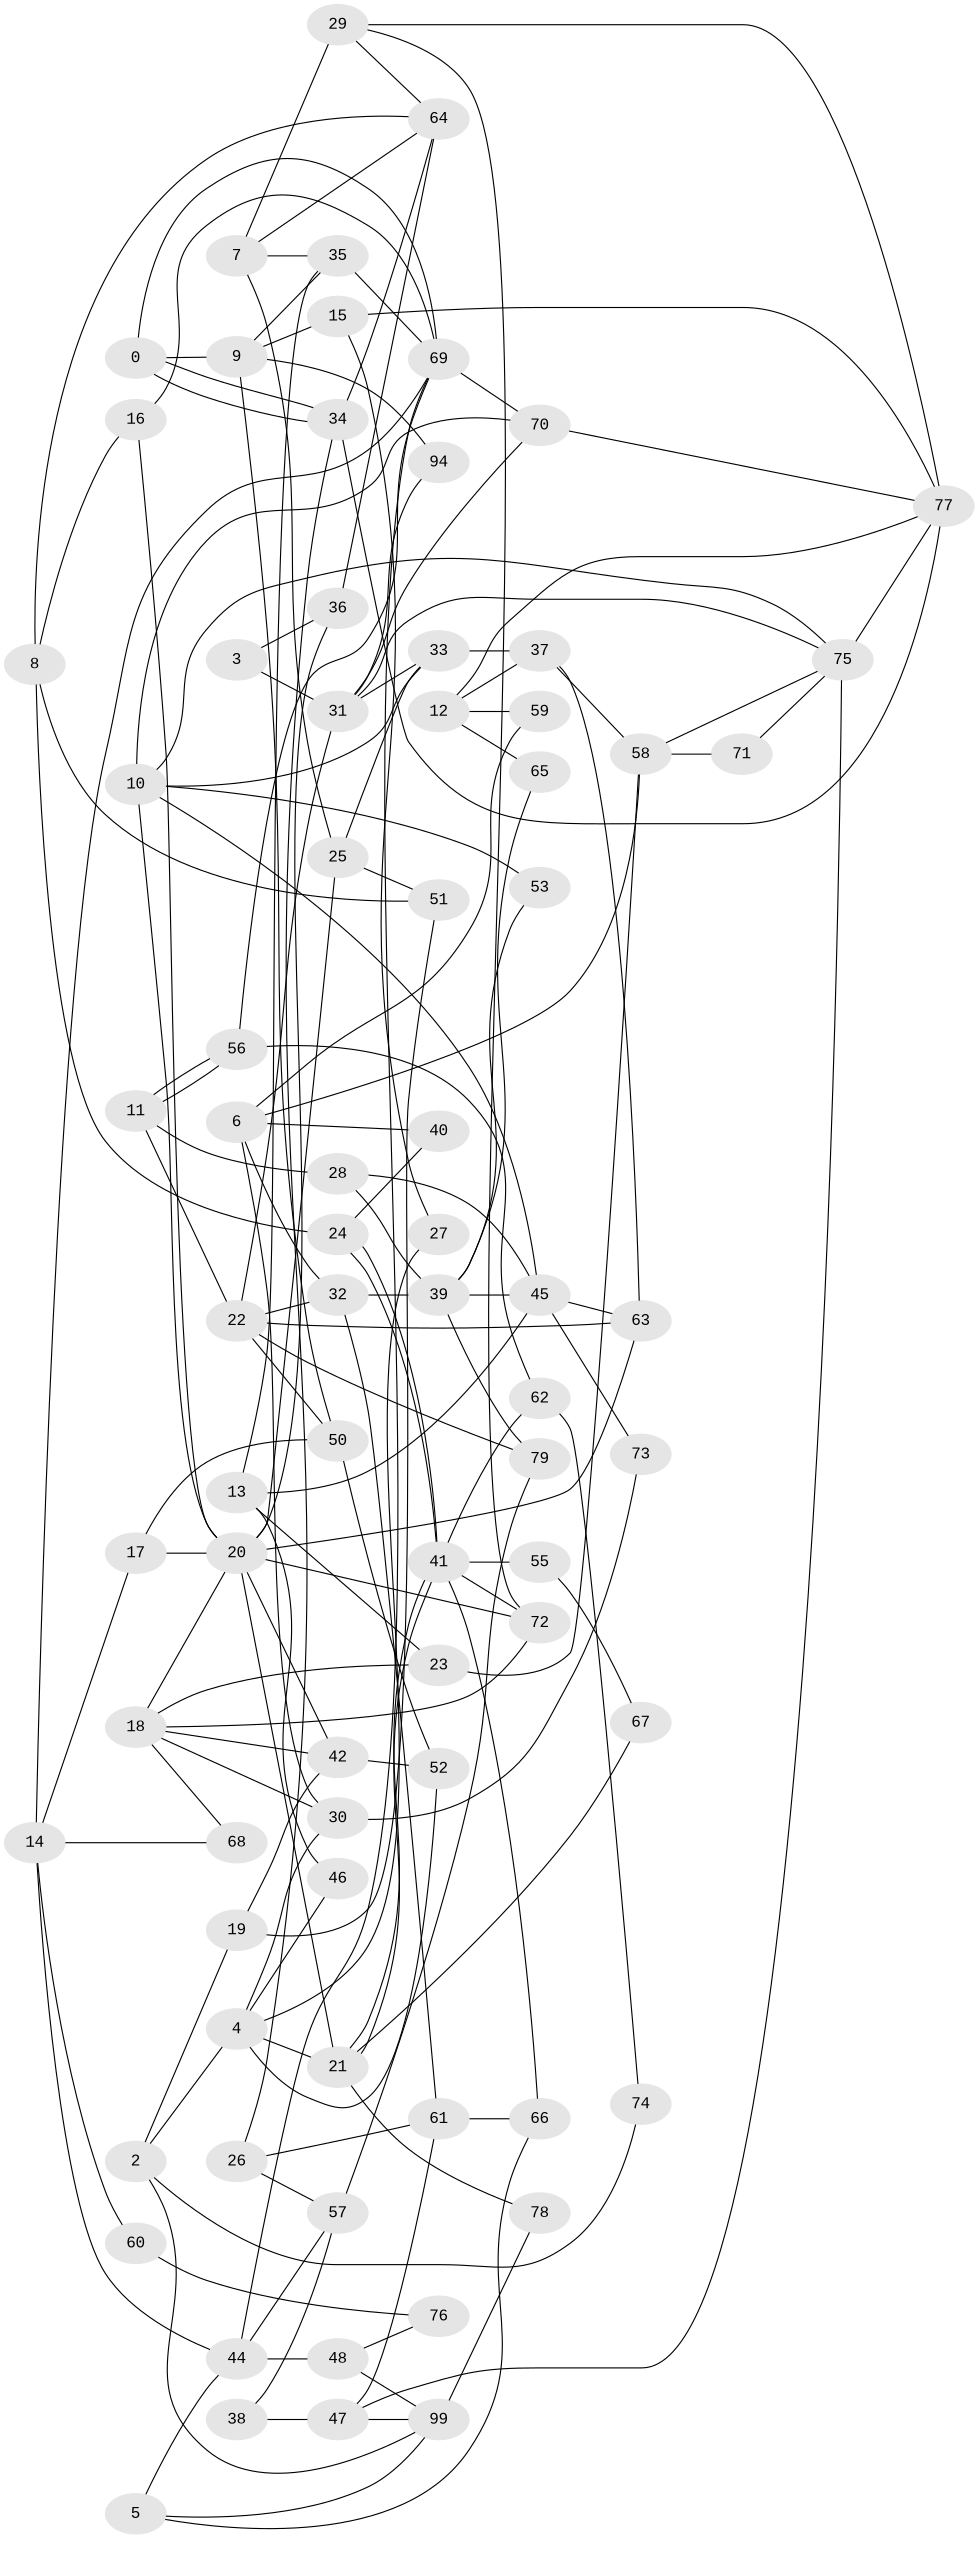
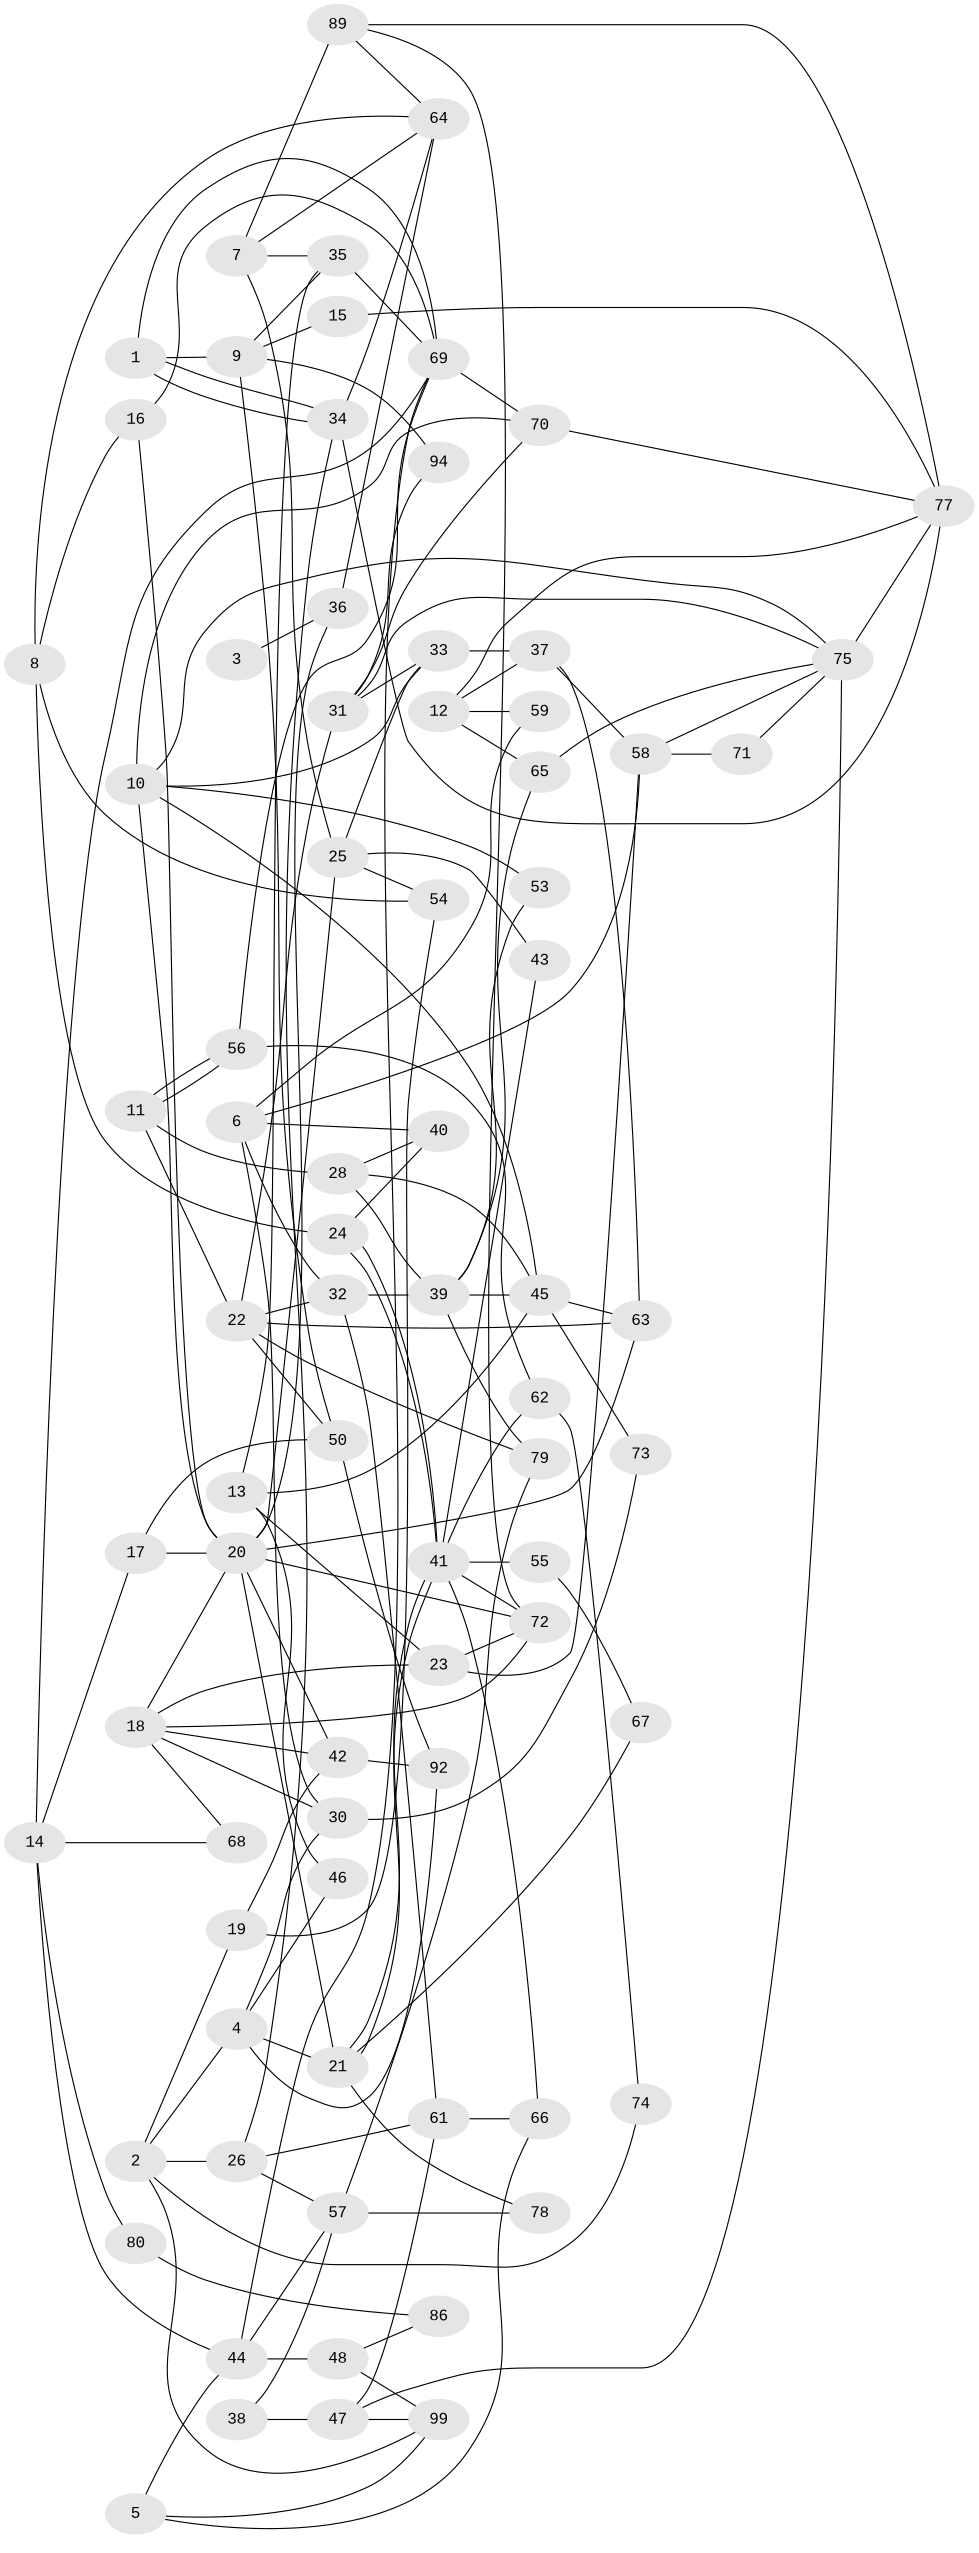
(338, 25) -> (338, 25)
(136, 358) -> (136, 358)
(287, 686) -> none
none -> (681, 696)
(439, 900) -> (439, 900)
none -> (540, 961)
none -> (385, 1154)
(439, 1234) -> none
none -> (482, 1647)
(439, 1769) -> (439, 1769)
none -> (186, 2161)
(136, 2243) -> (136, 2243)
(439, 2316) -> (439, 2316)
(489, 2316) -> (439, 2213)
